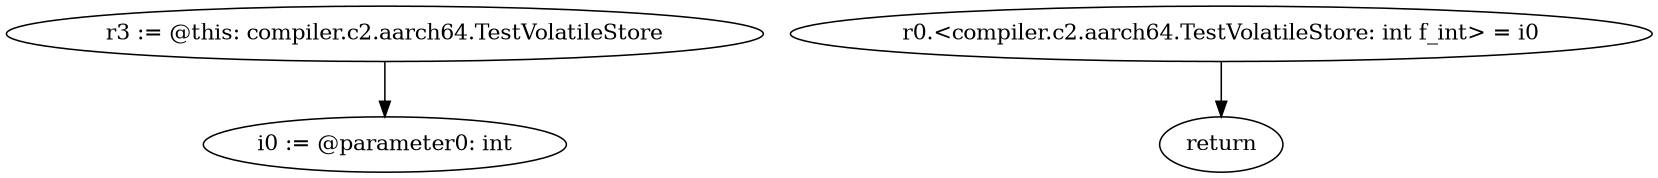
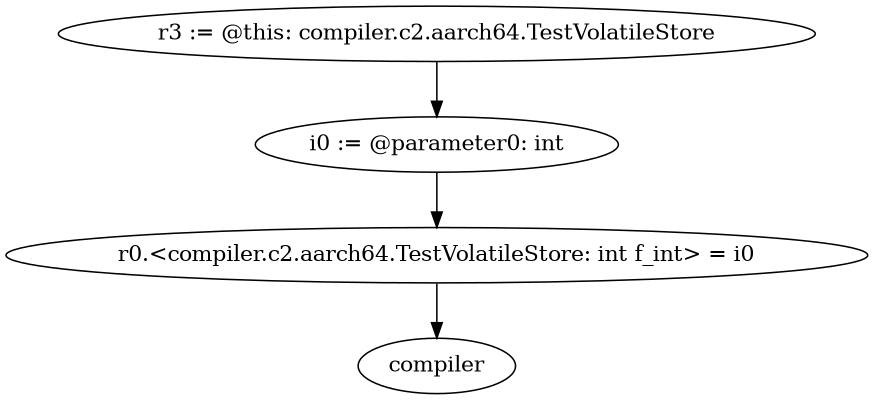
(1221, 145) -> (437, 366)
none -> (437, 192)
